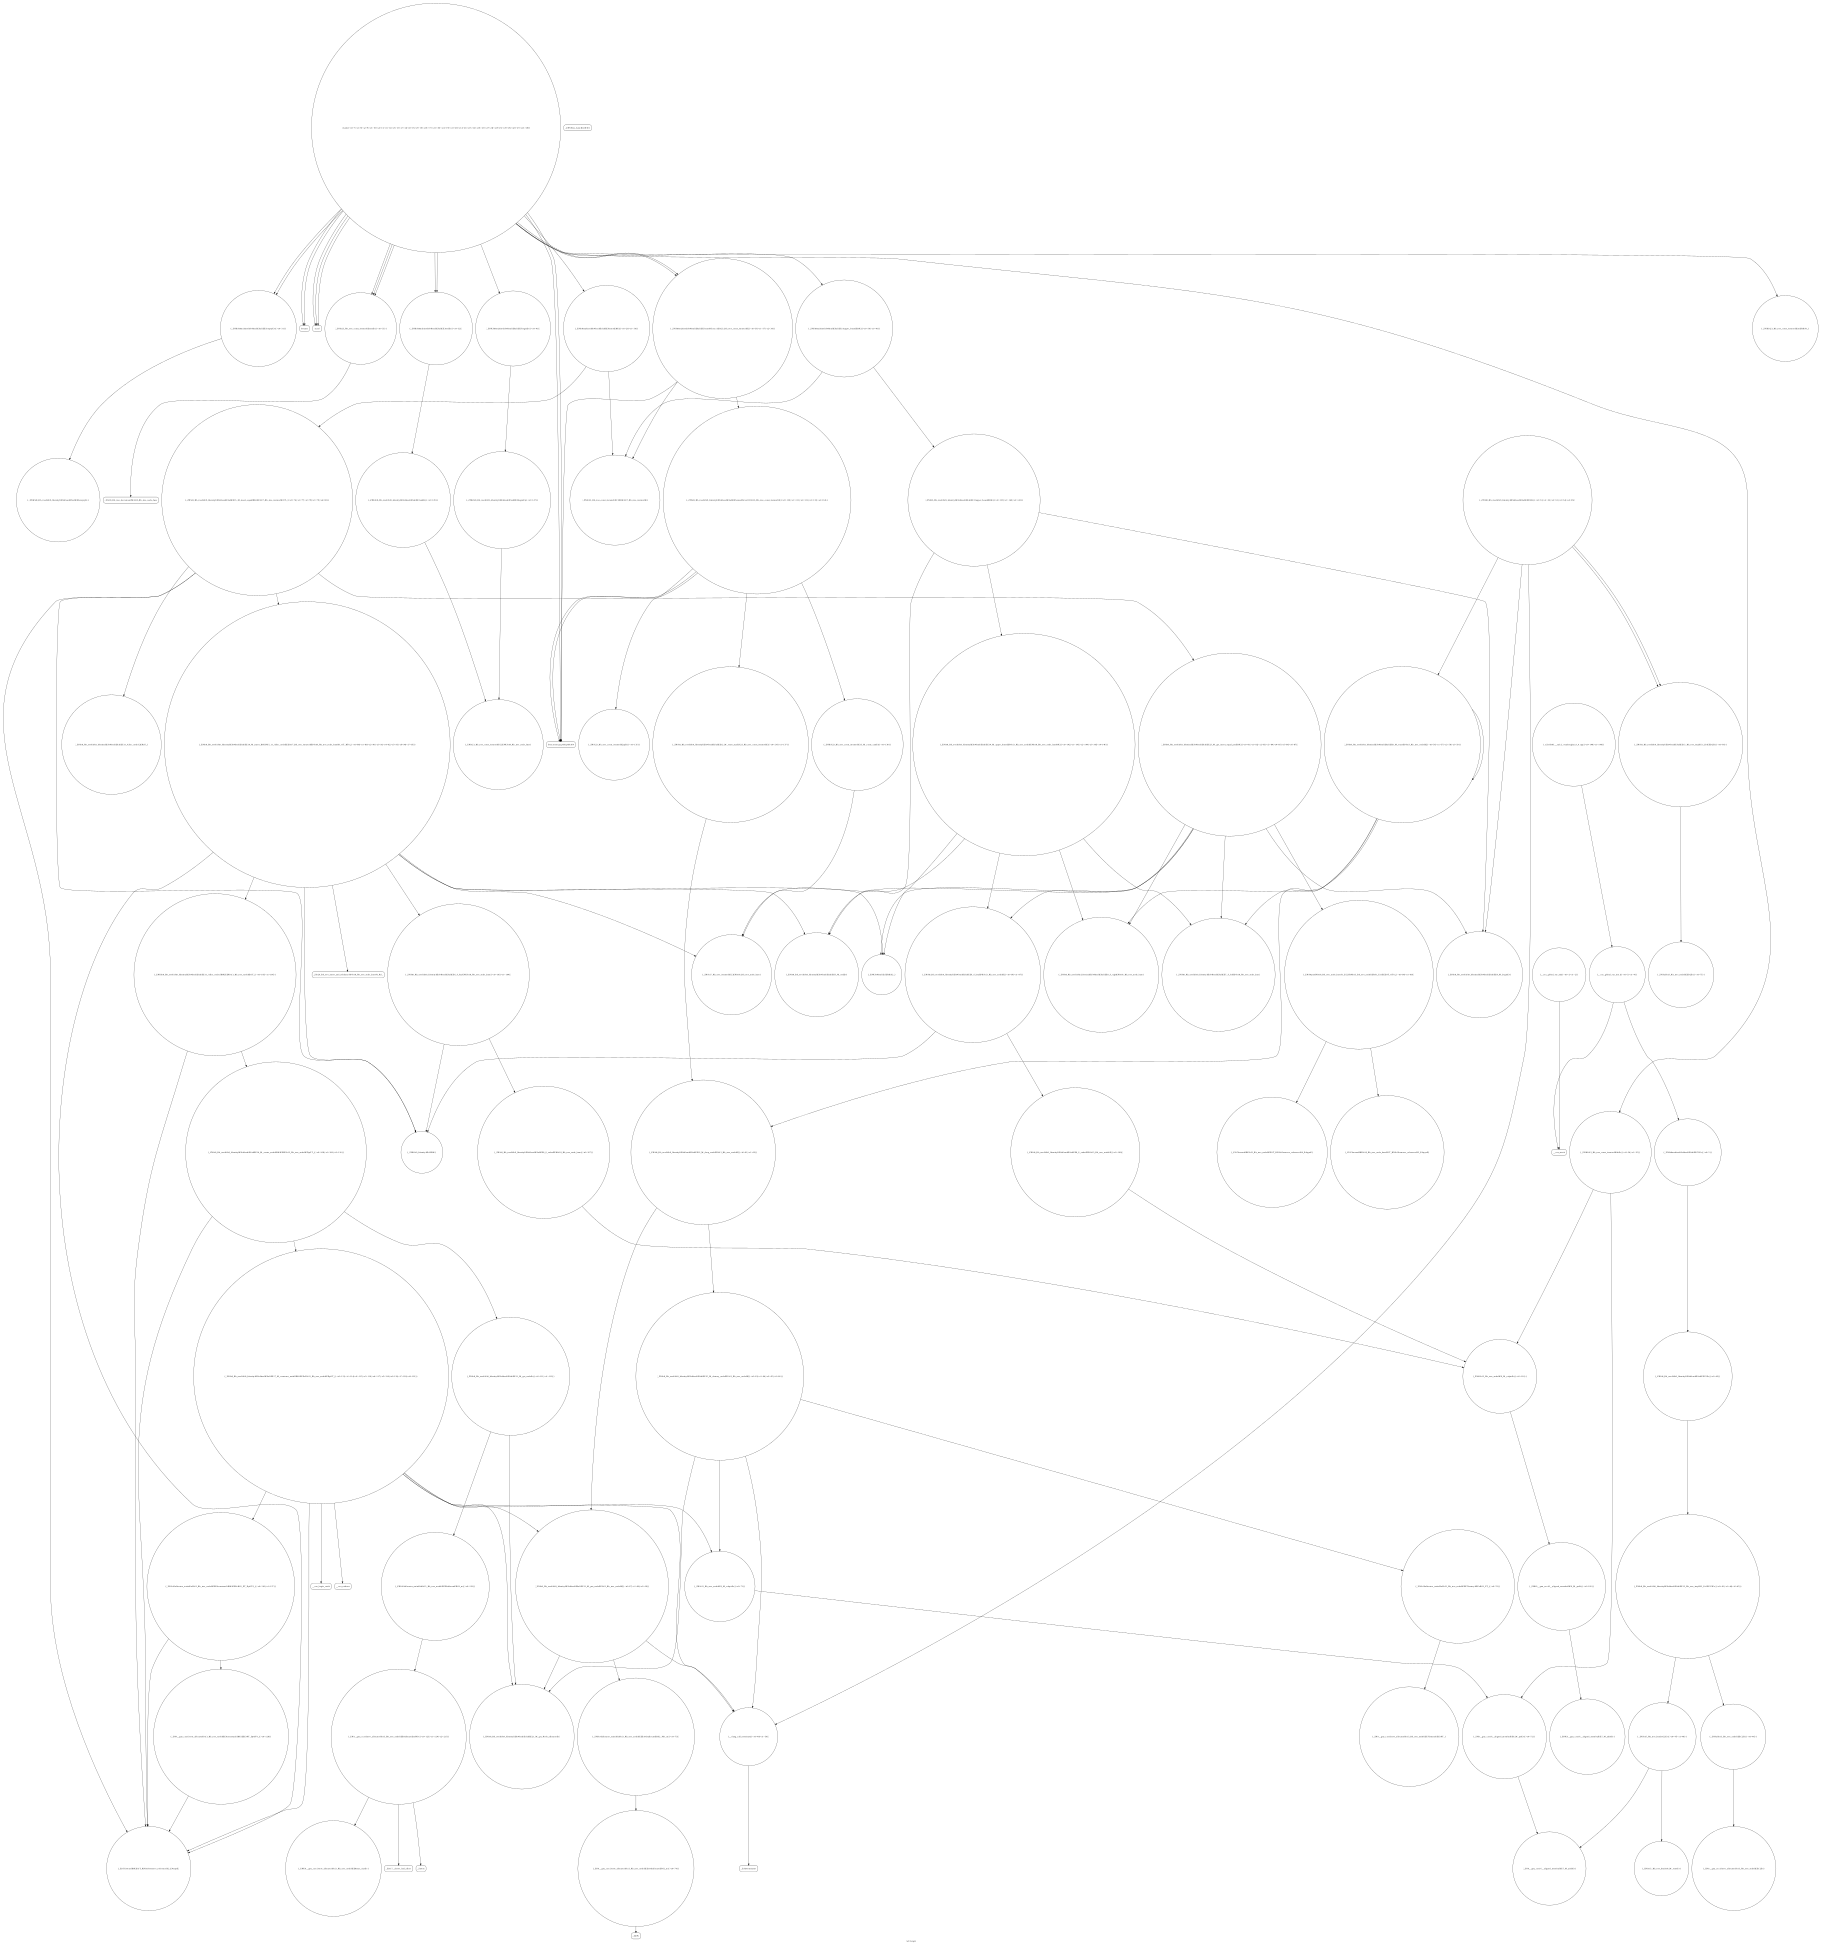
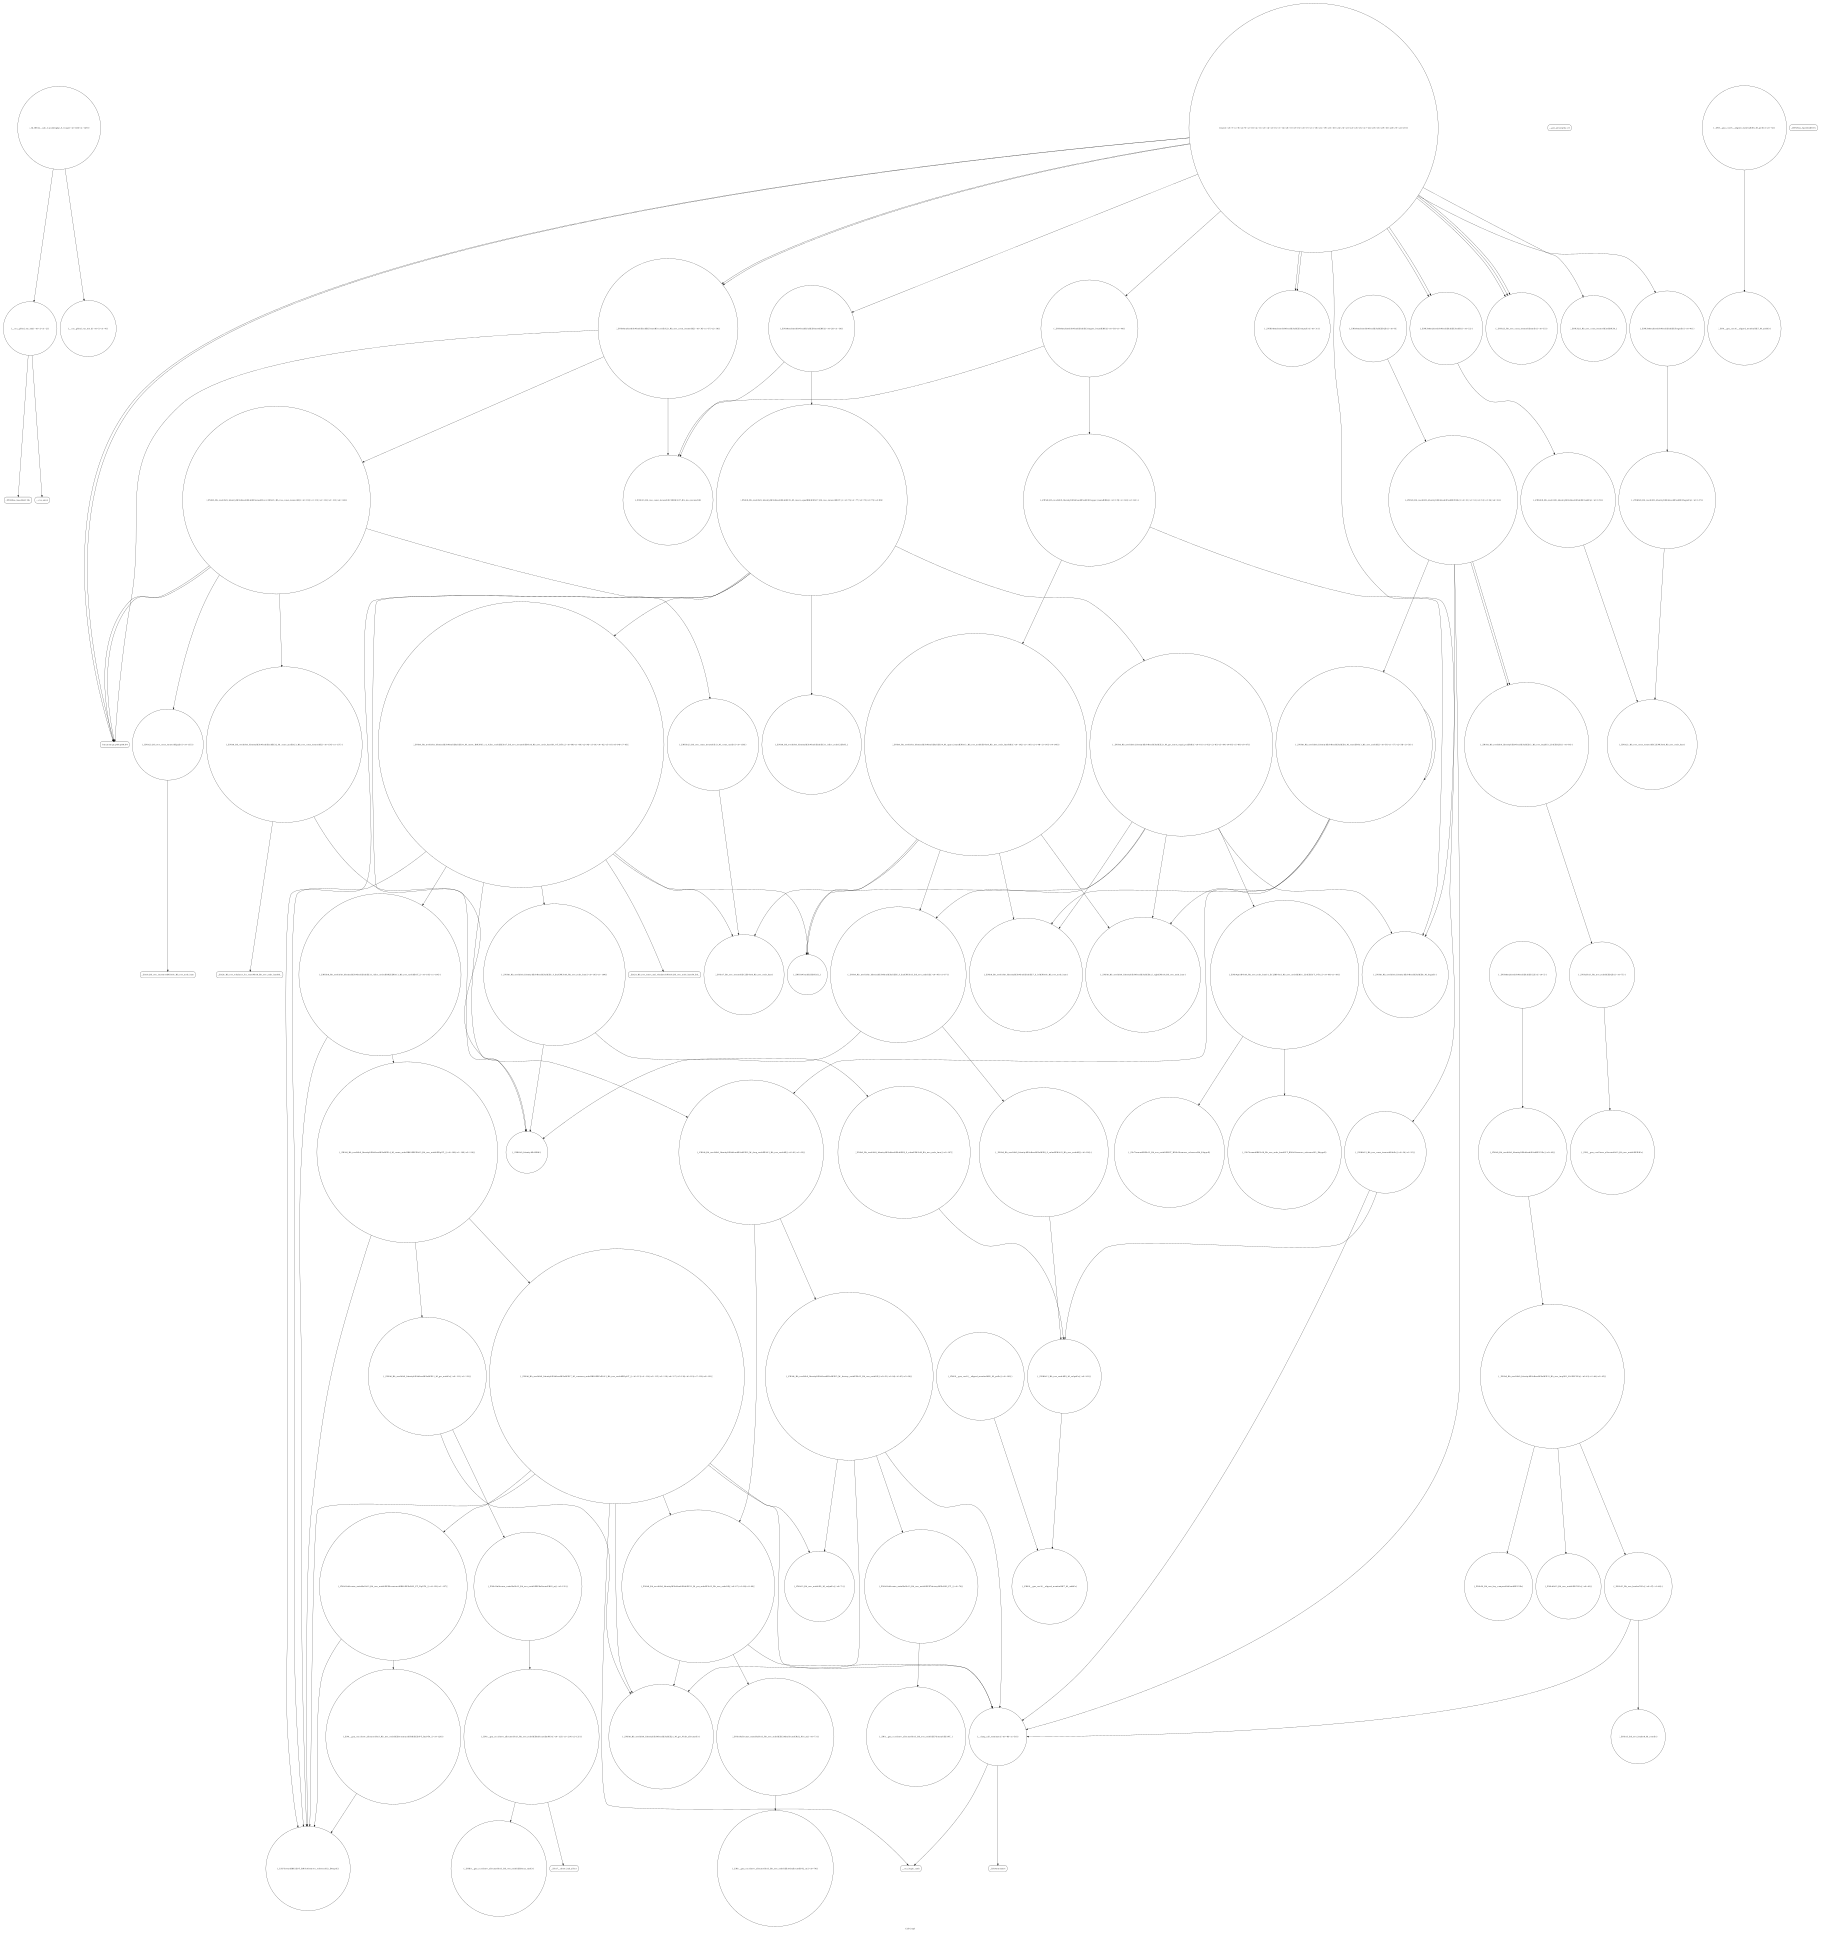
none -> (1560, 128)
none -> (44, 235)
(305, 329) -> none
(317, 329) -> none
none -> (1373, 329)
none -> (18, 500)
(58, 500) -> none
(131, 500) -> none
none -> (168, 975)
none -> (250, 975)
(817, 975) -> none
(1651, 1060) -> none
(1566, 1065) -> none
none -> (1612, 1152)
(1530, 1477) -> (1057, 1480)
(1612, 1477) -> (1224, 1474)
(343, 1586) -> none
none -> (1499, 1586)
(1127, 1633) -> none
(1620, 1812) -> (1346, 1723)
none -> (958, 1818)
(421, 1869) -> none
(1734, 1869) -> none
(636, 1936) -> none
